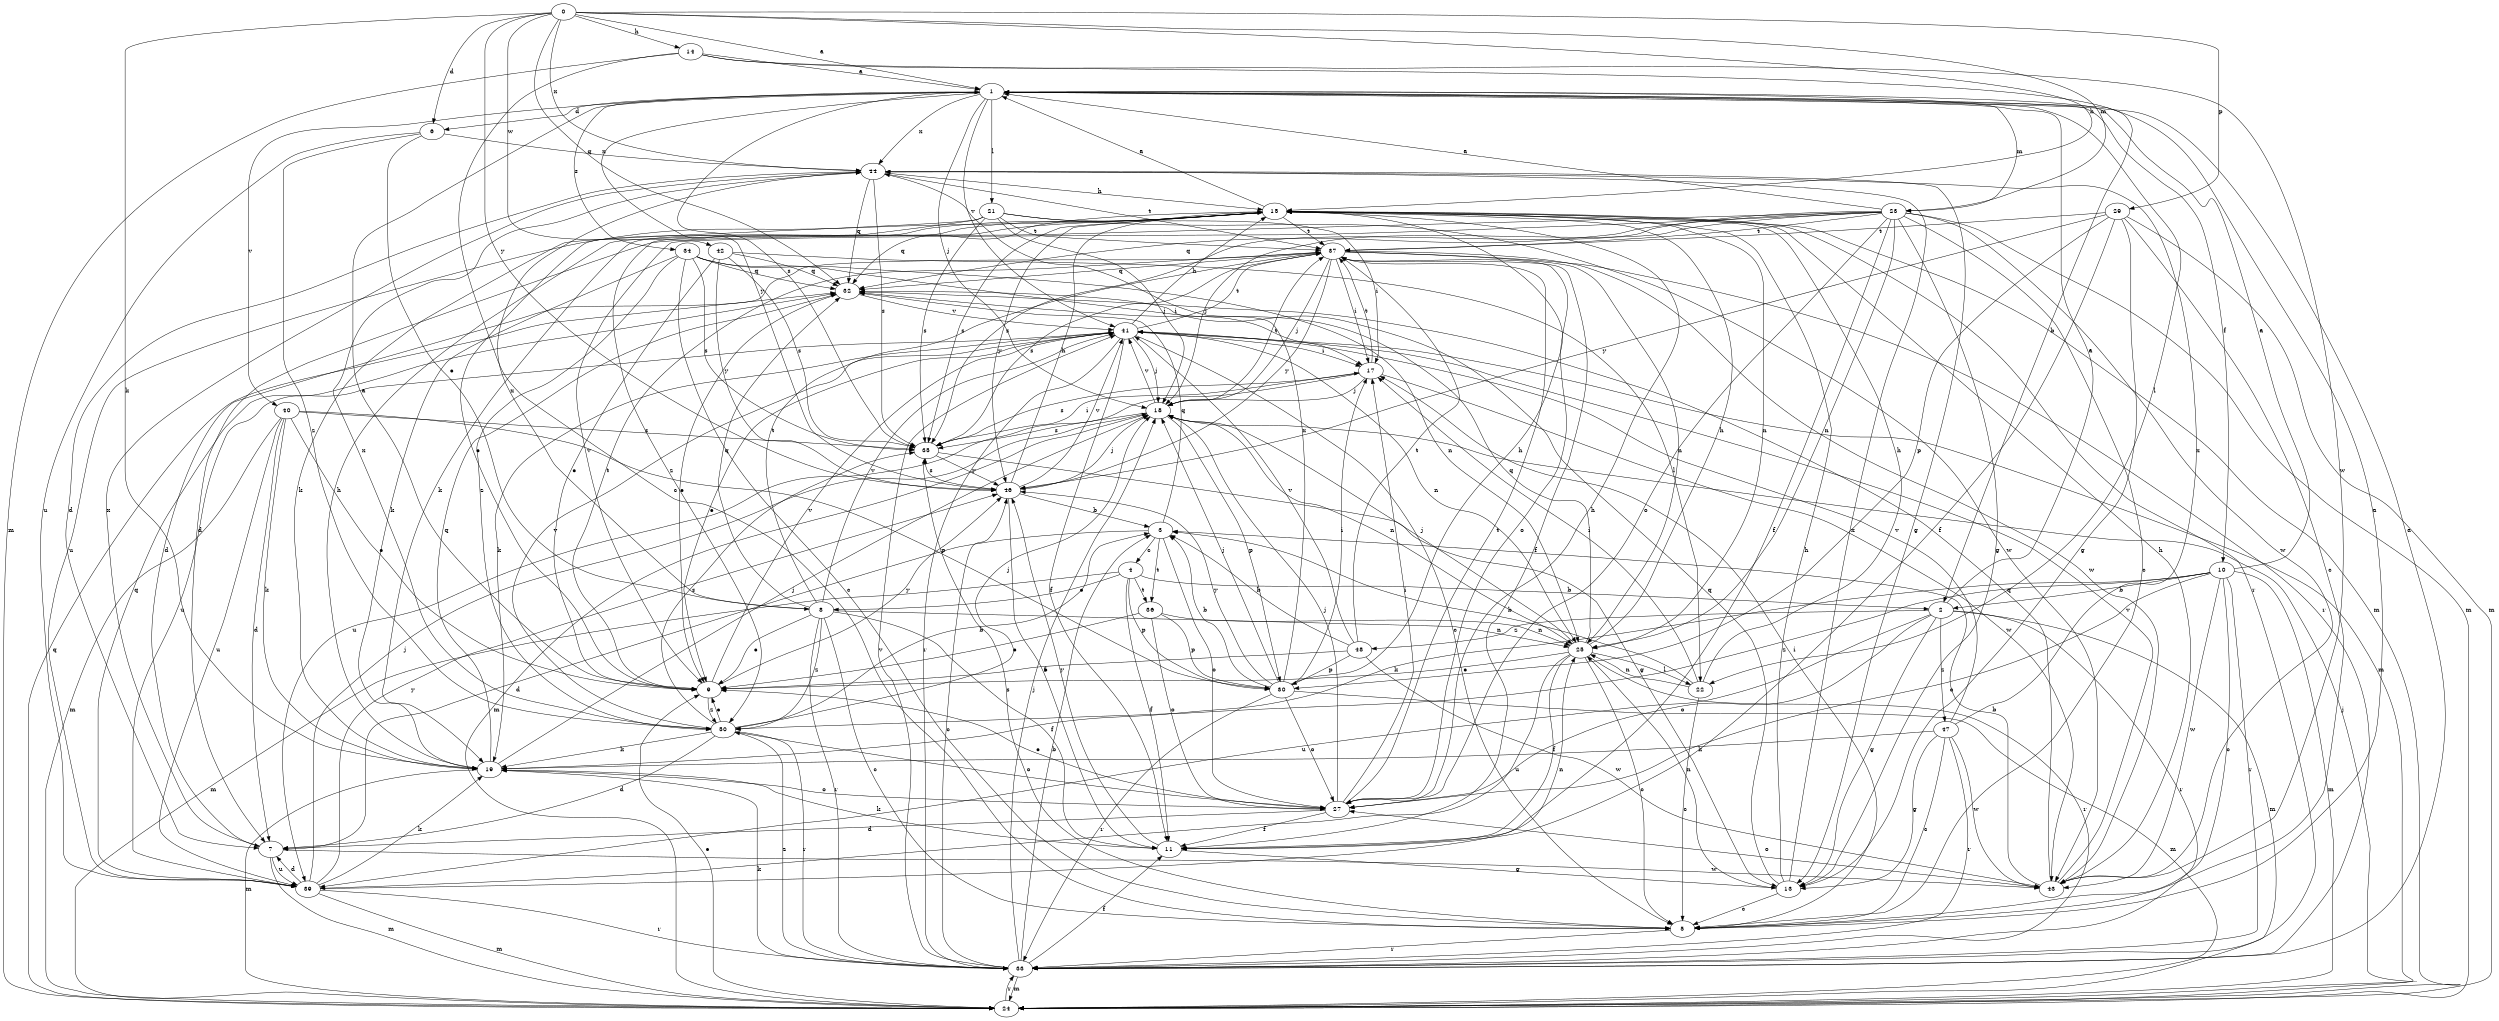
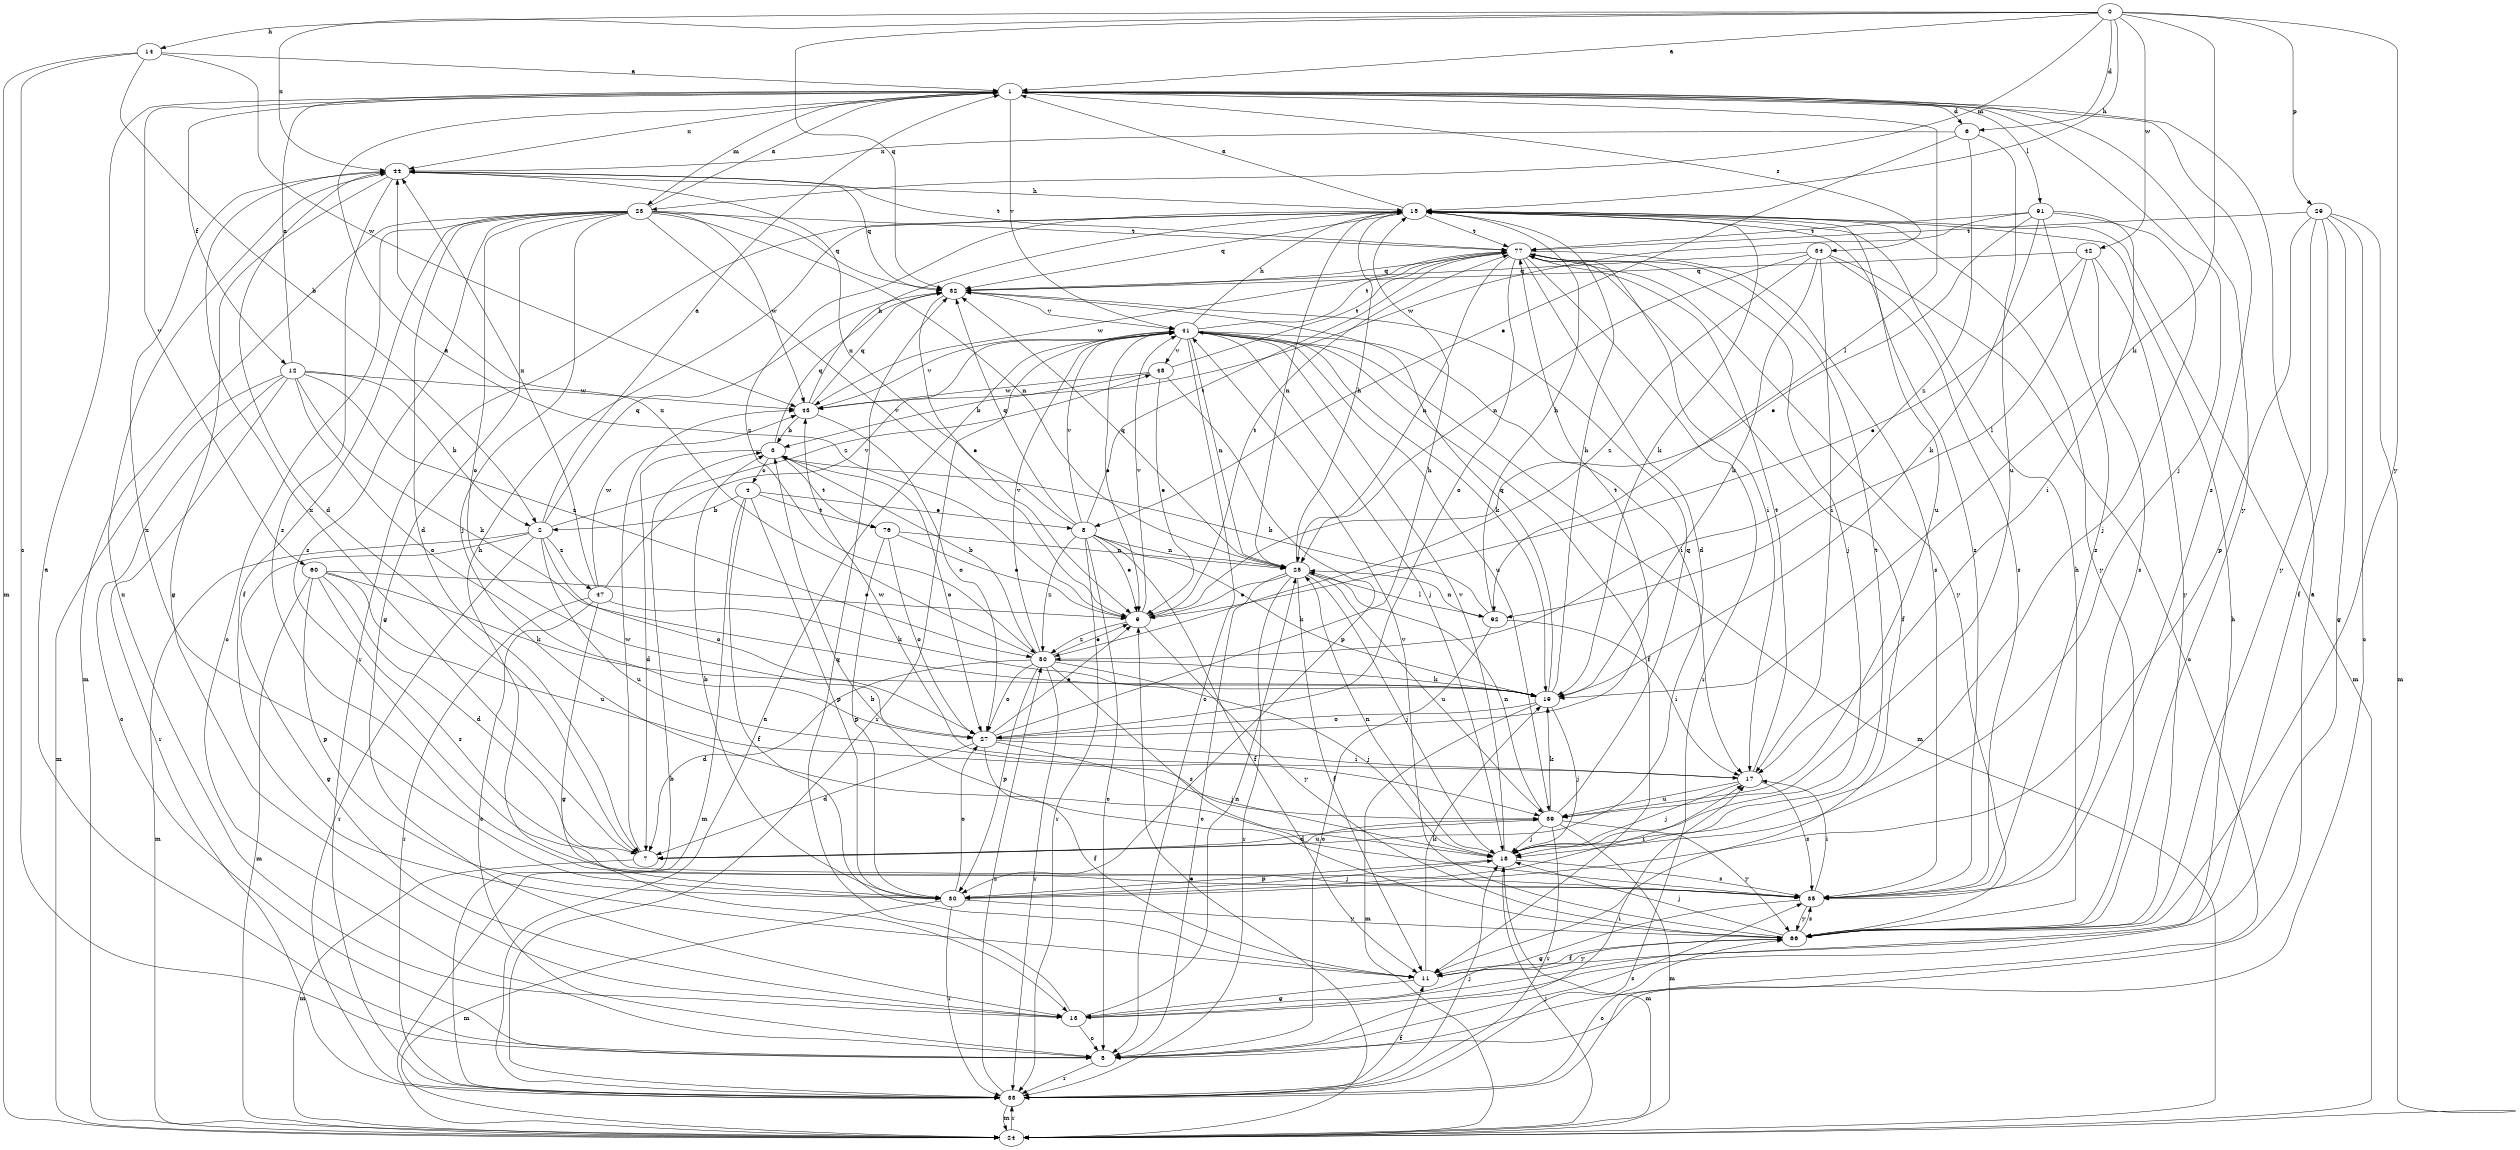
(992, 211) -> (2041, 211)
(1333, 251) -> (1519, 251)
(287, 411) -> (314, 570)
(1272, 473) -> (1175, 349)
(1008, 490) -> (1794, 939)
(2222, 570) -> (293, 371)
(1150, 610) -> (887, 530)
(881, 650) -> (766, 719)
(1700, 690) -> (1495, 620)
none -> (1002, 778)
(28, 837) -> (721, 389)
(757, 873) -> (1296, 626)
